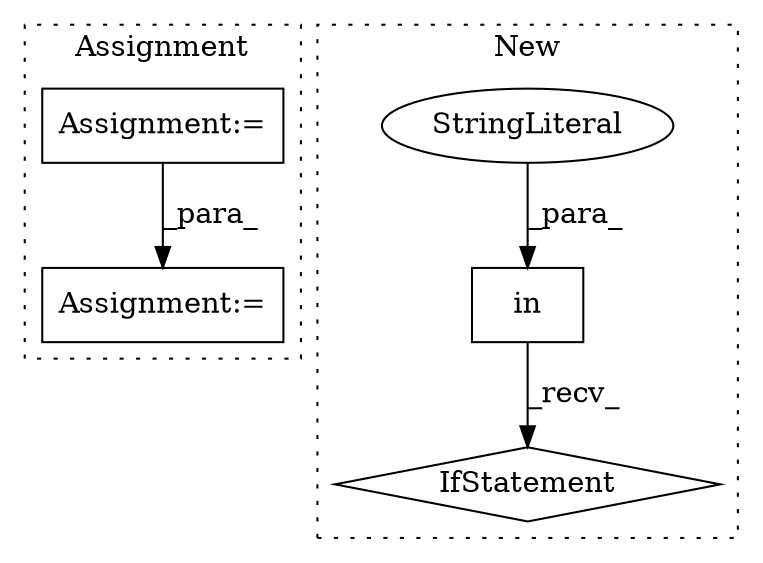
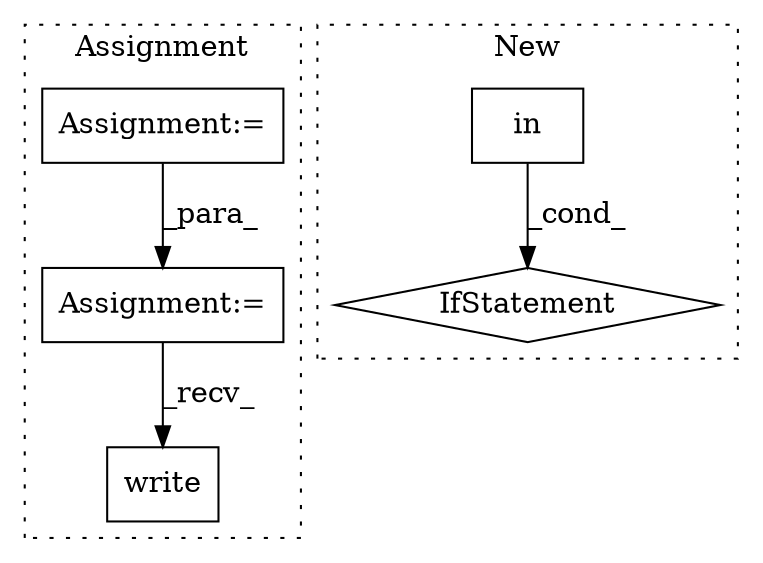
(528, 126) -> none
(574, 395) -> (577, 215)
none -> (163, 484)
